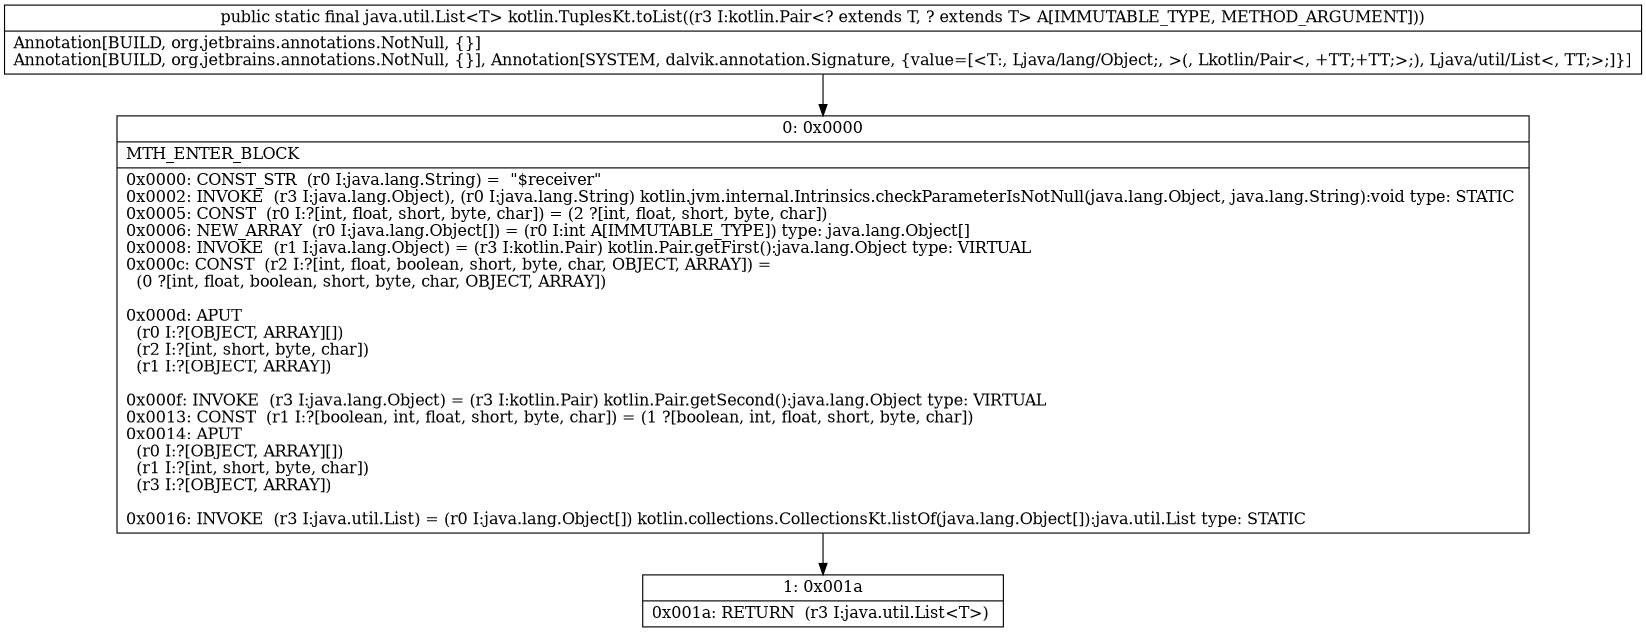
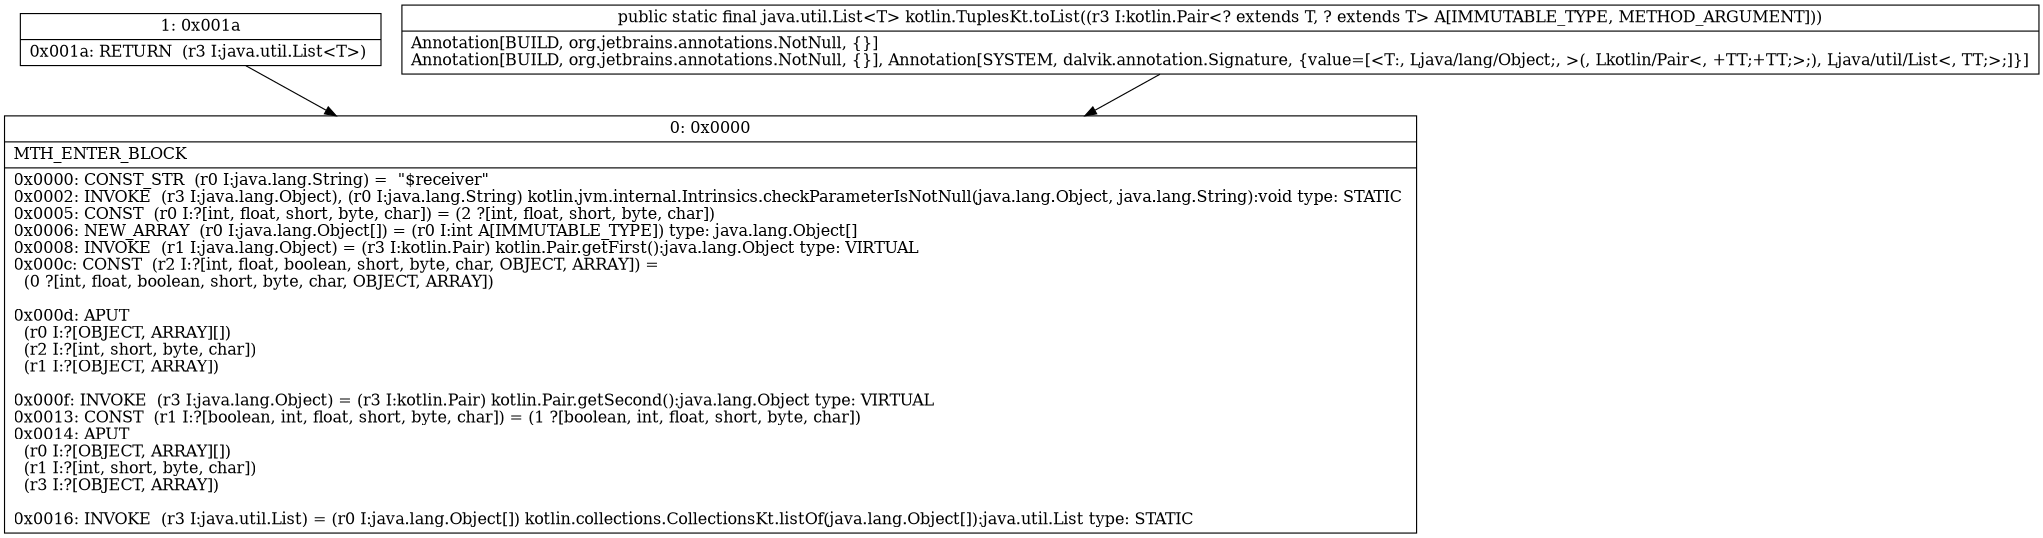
(823, 548) -> (286, 88)
